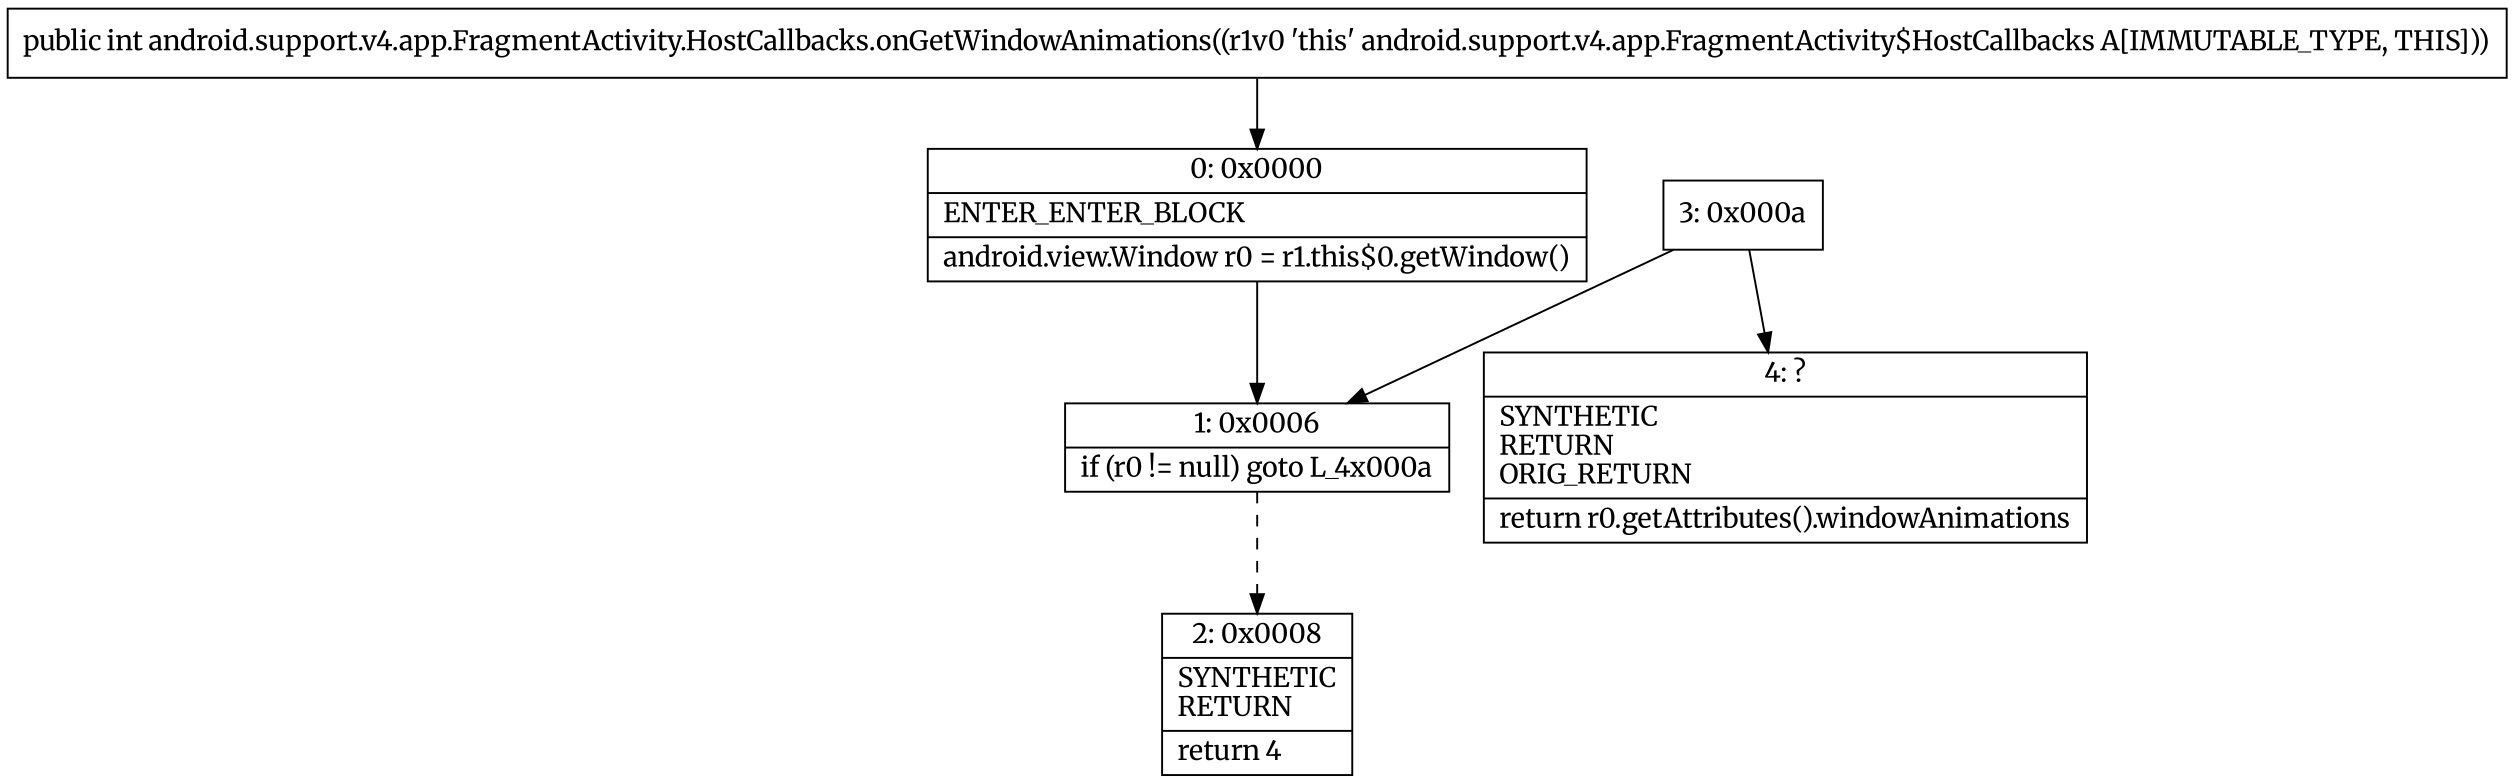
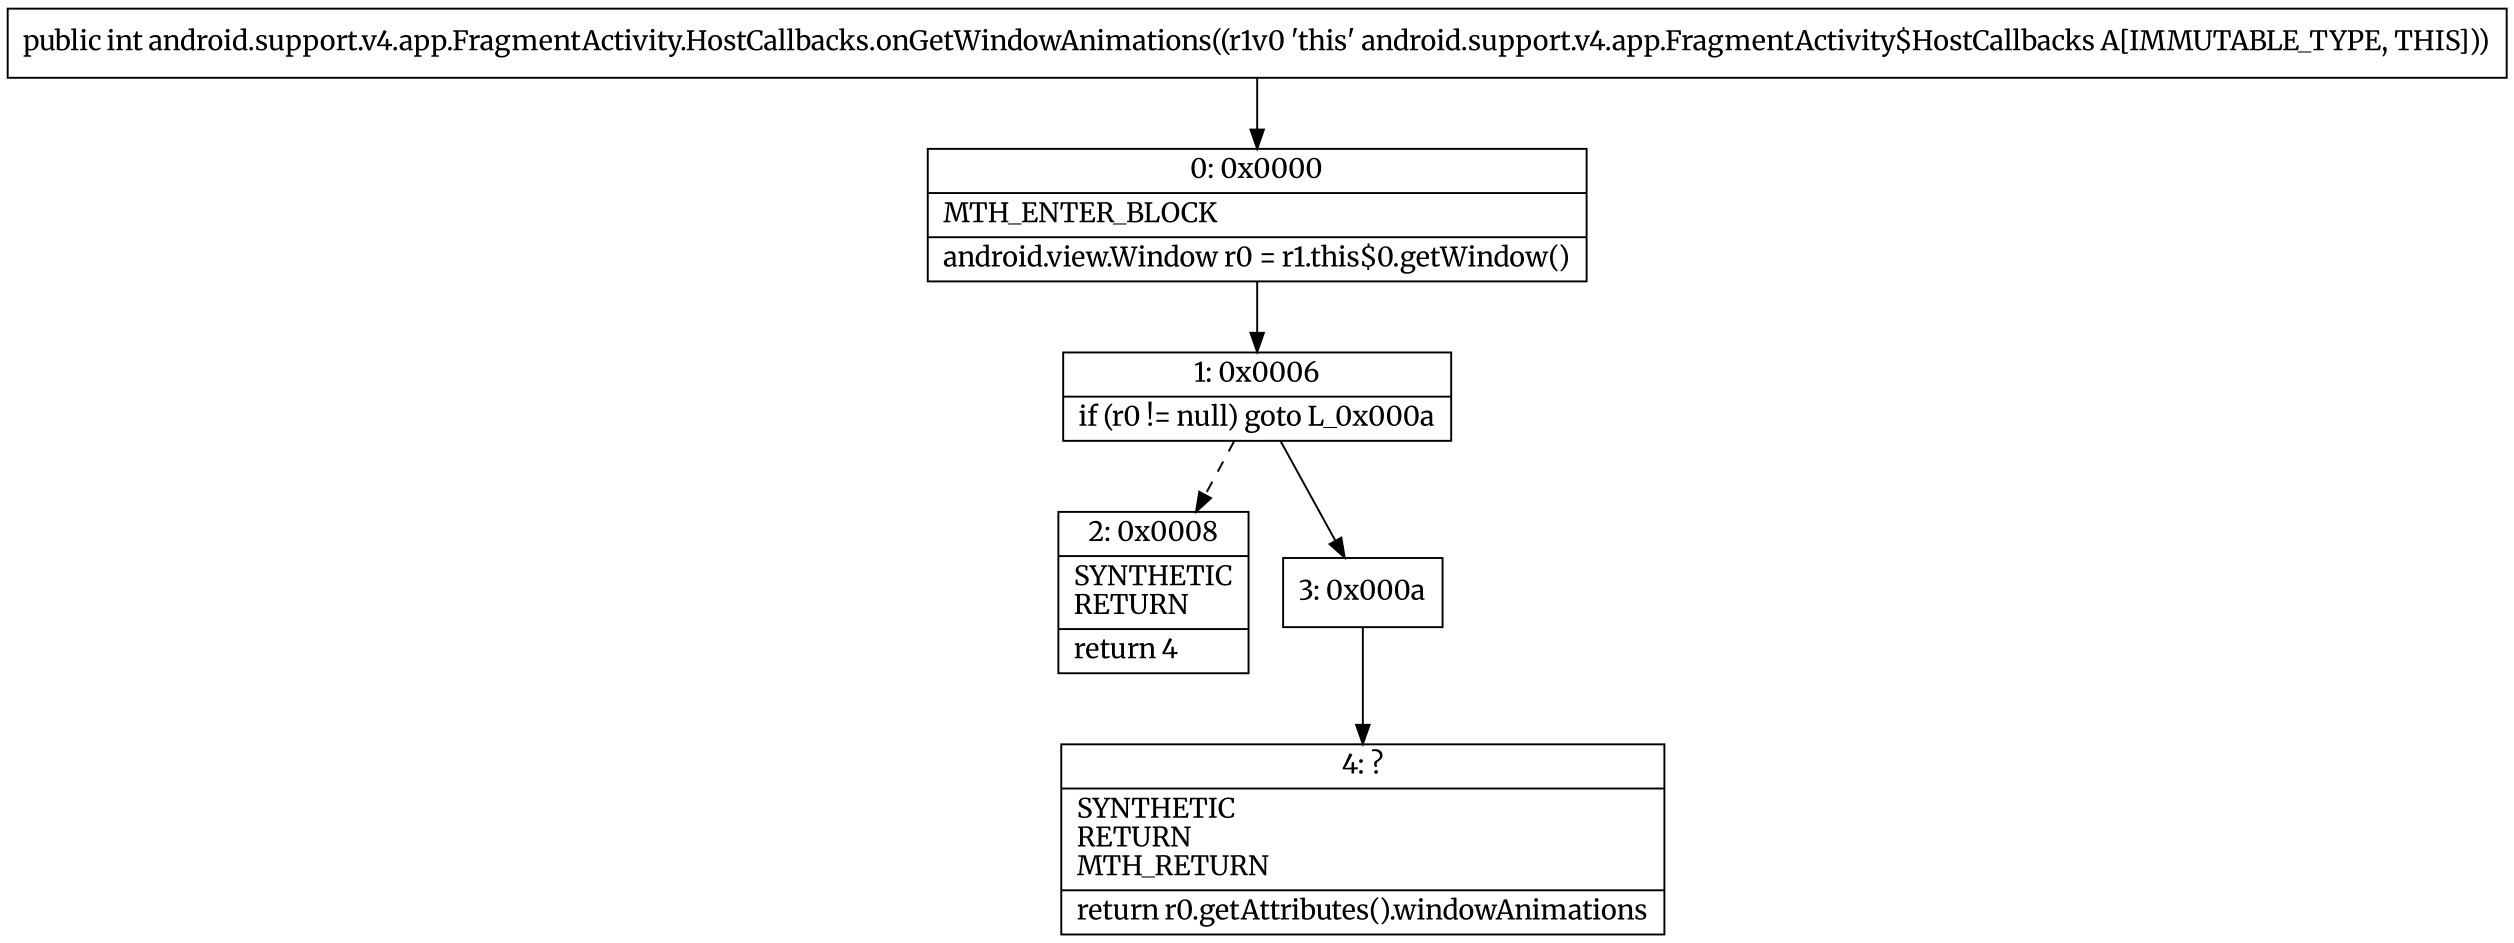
(1094, 214) -> (1080, 214)
(1519, 322) -> (1308, 491)
(1257, 469) -> (1257, 418)
(1595, 475) -> (1173, 867)
